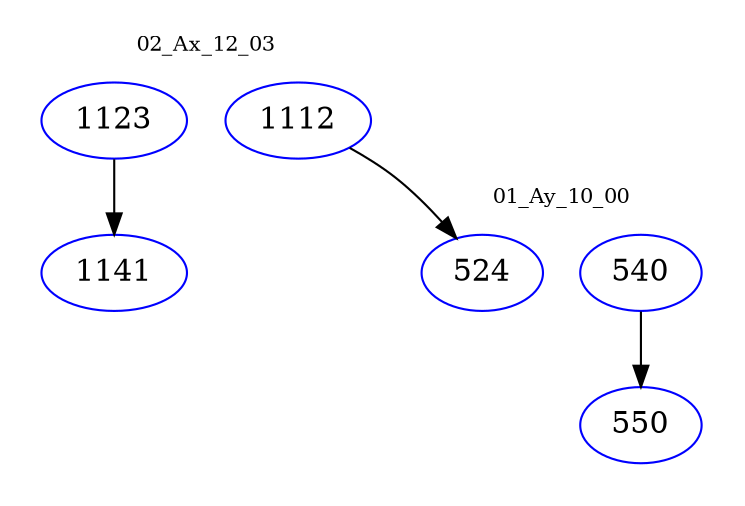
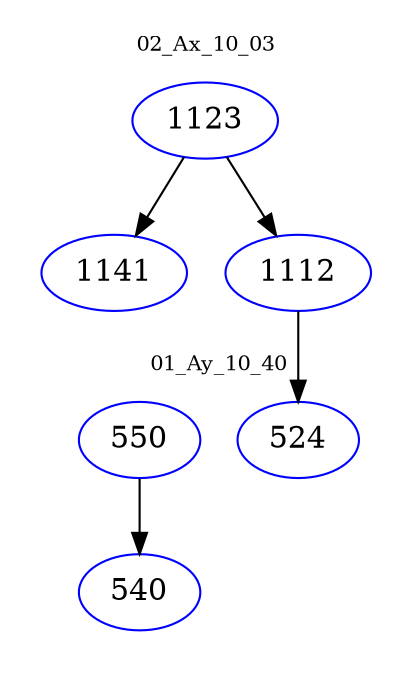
(206, 45) -> (206, 45)
none -> (246, 187)
(562, 198) -> (219, 365)
(641, 339) -> (140, 506)
